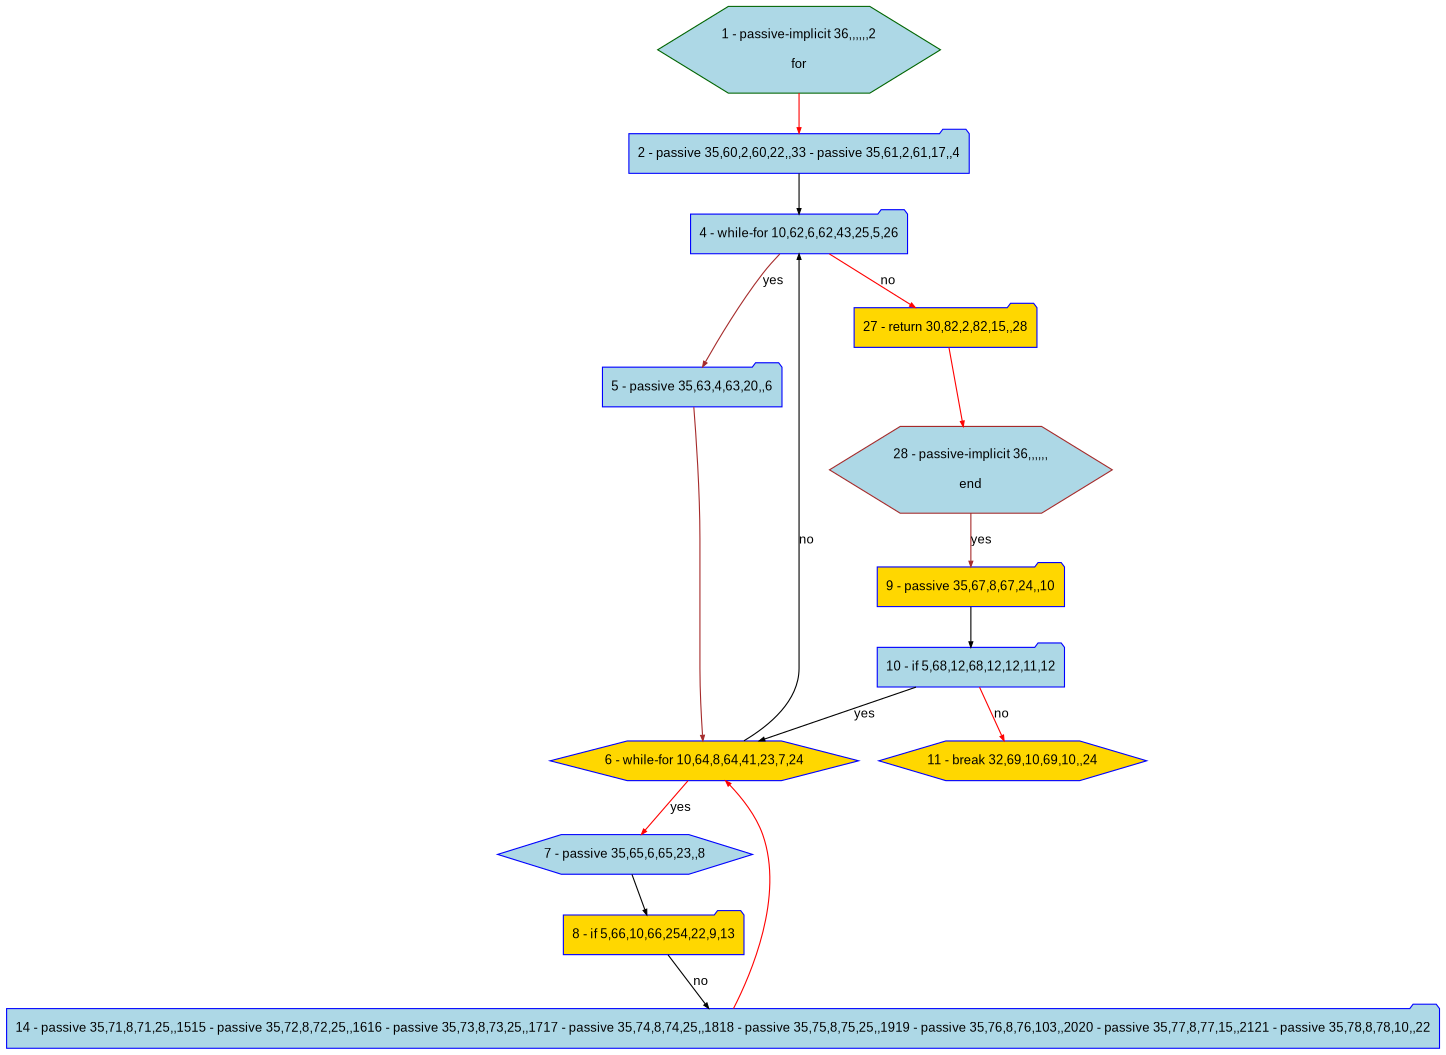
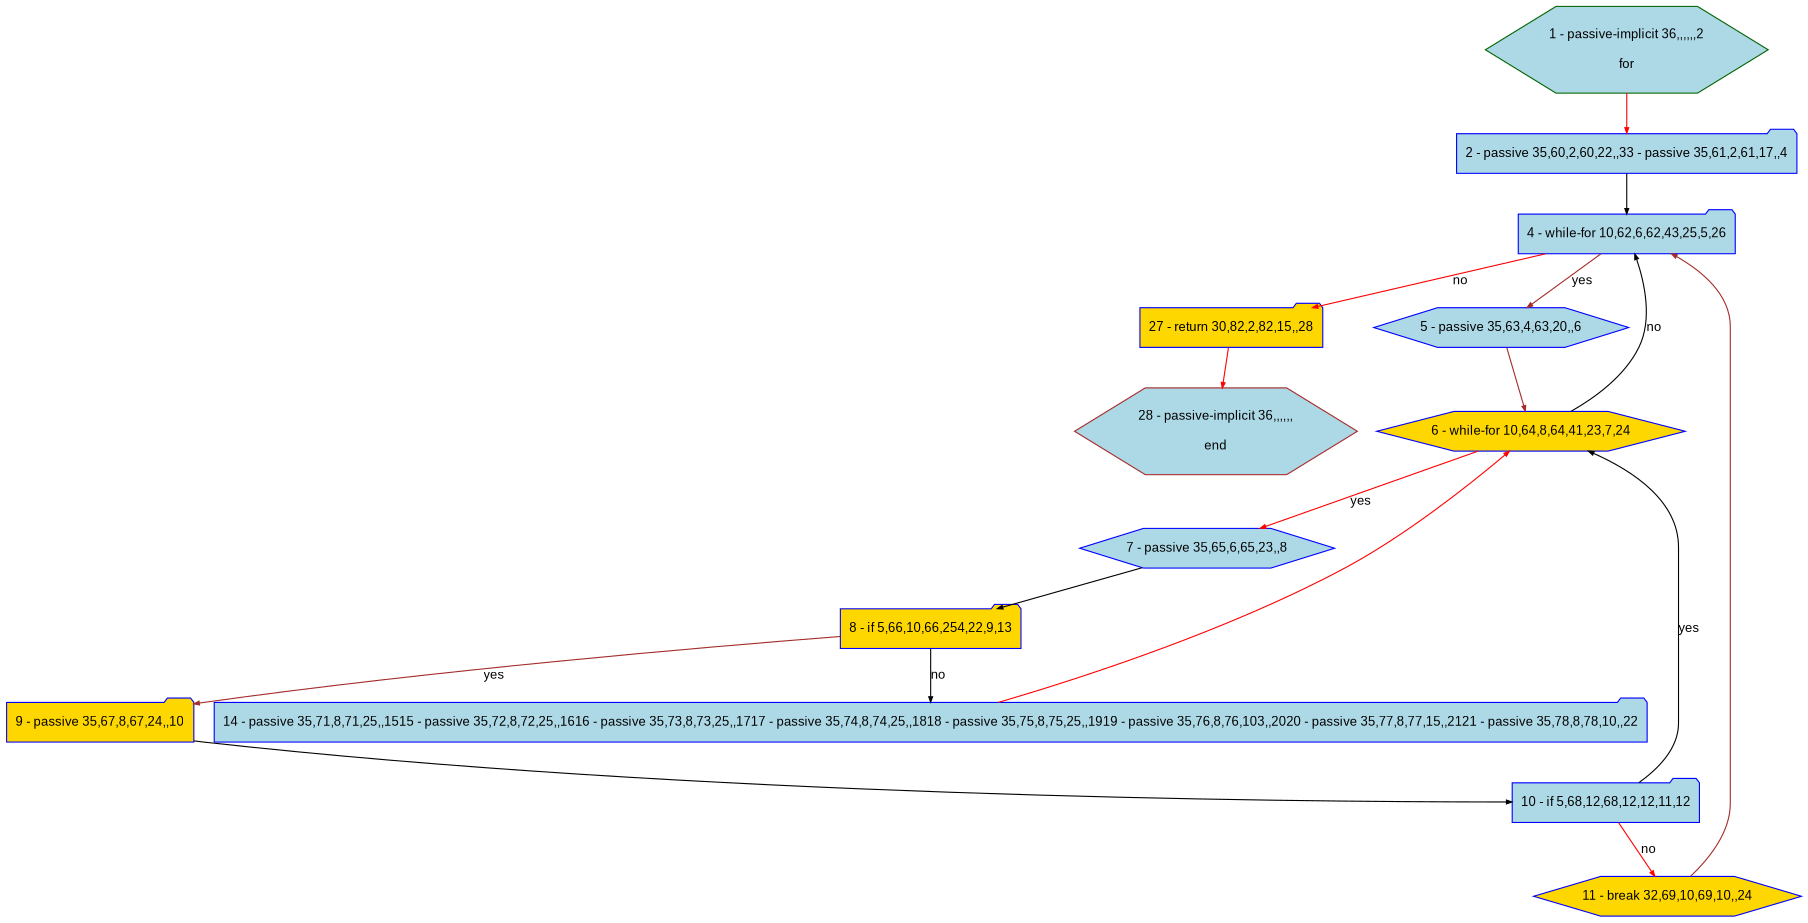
(692, 387) -> (1501, 328)
(971, 537) -> (519, 665)
none -> (1730, 561)
